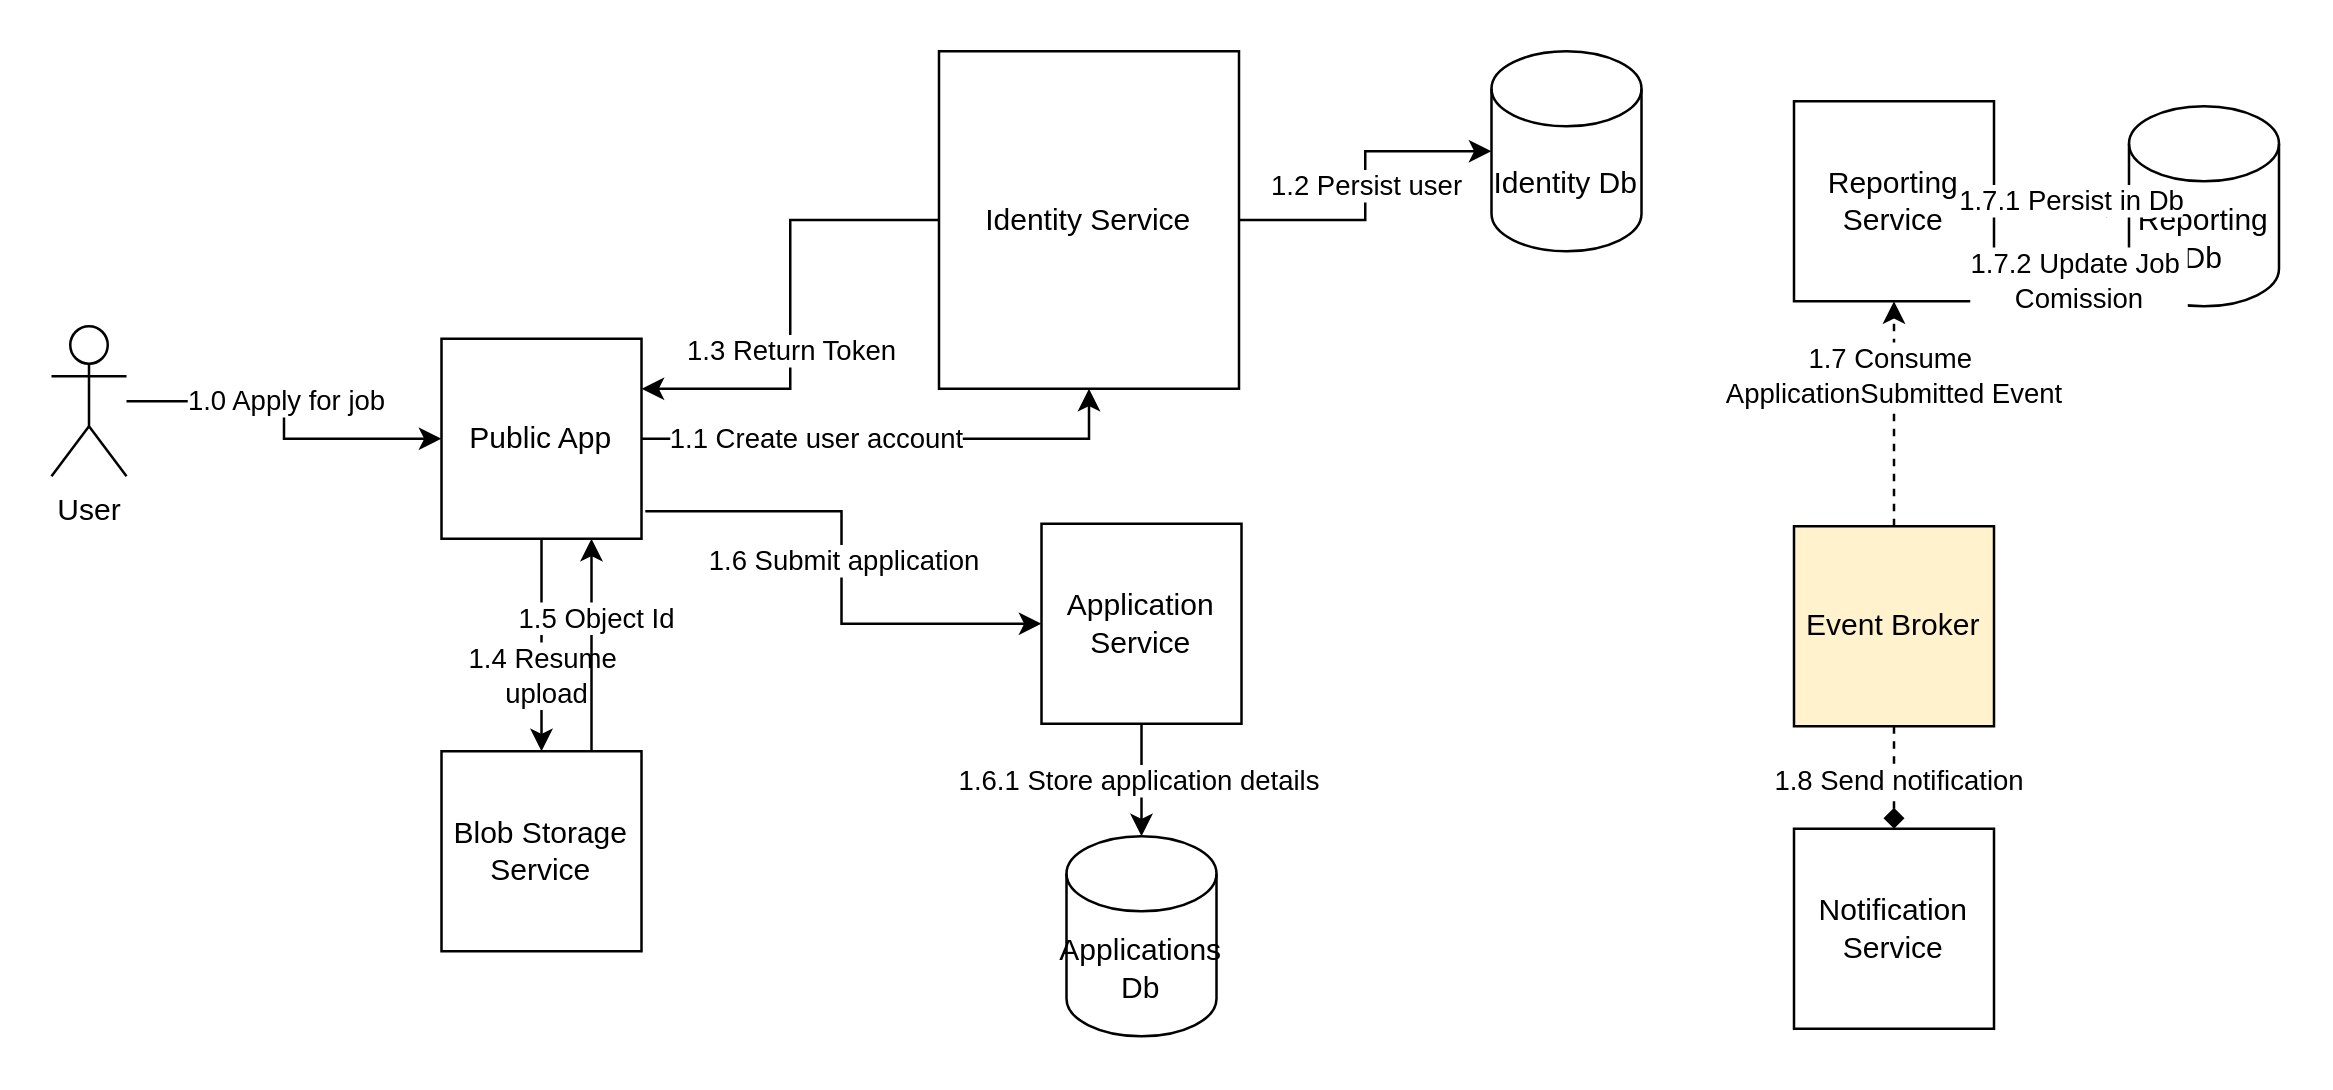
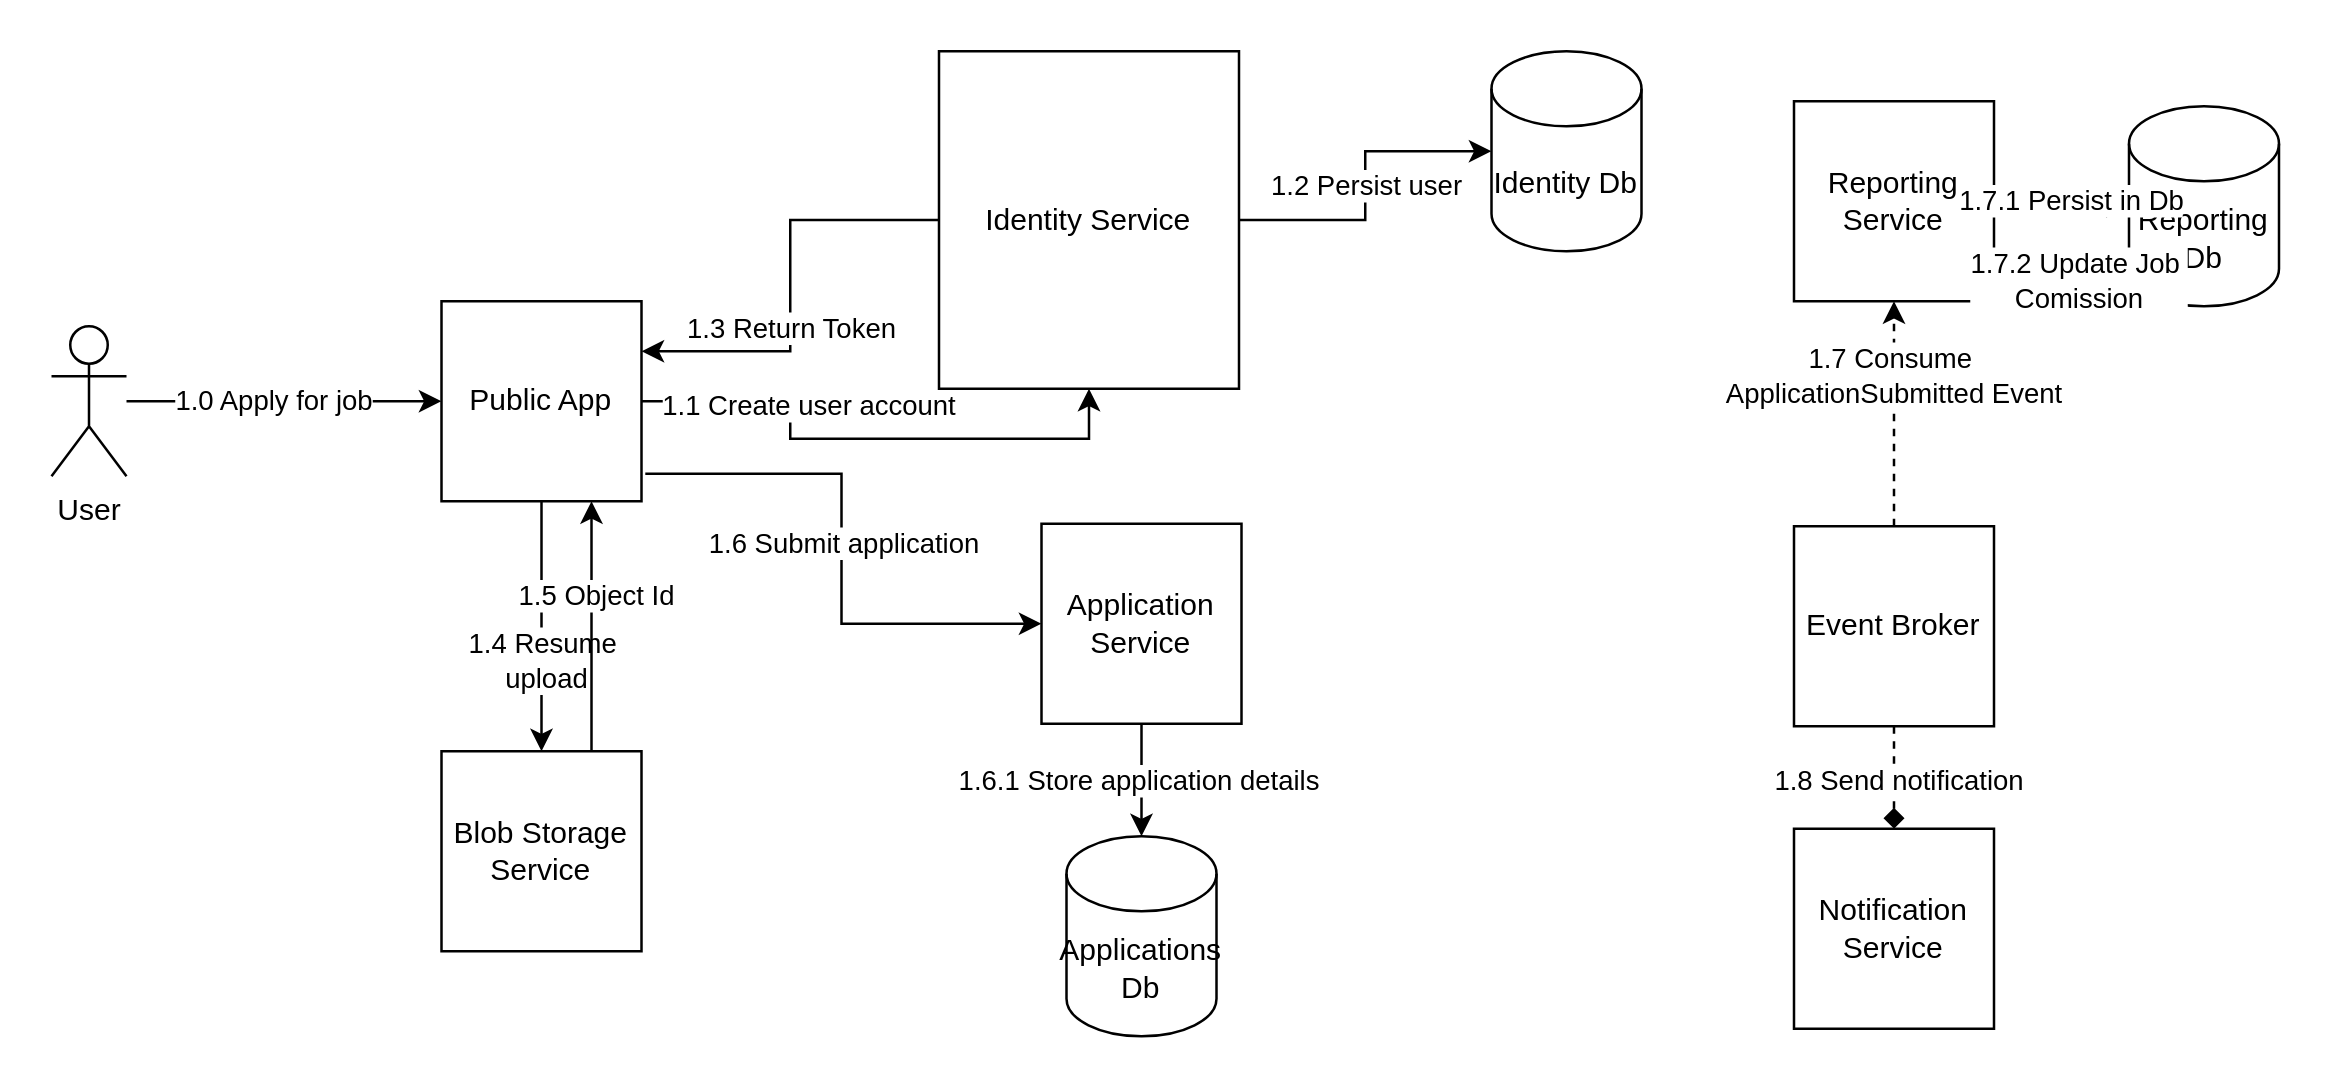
(541, 439) -> (541, 401)
(1894, 626) -> (1894, 626)
